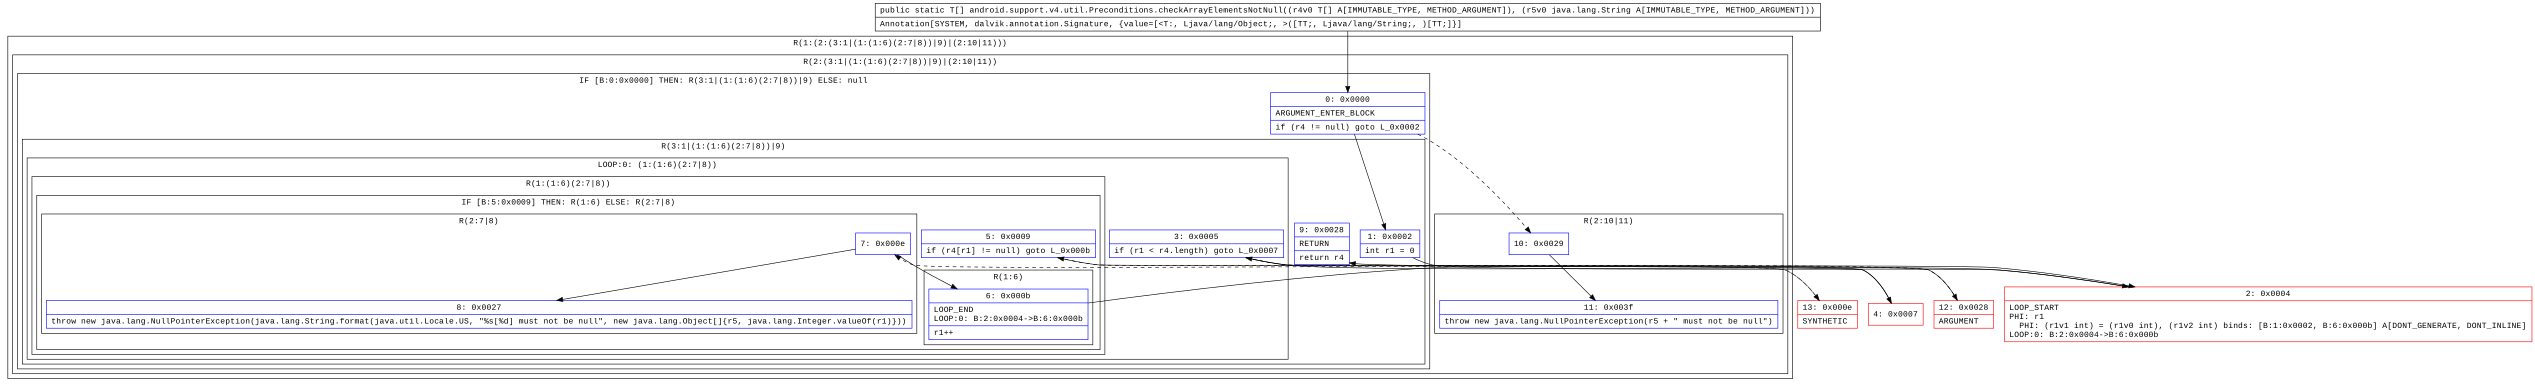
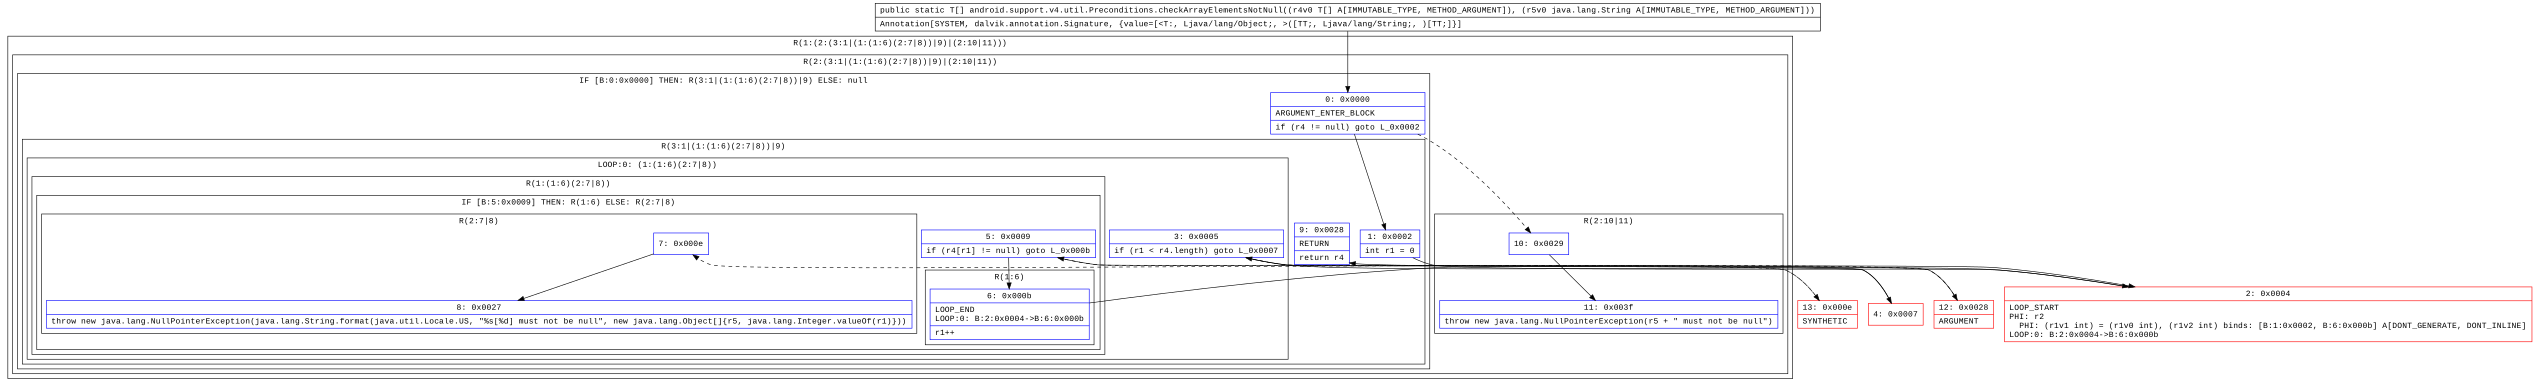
(930, 274) -> (1009, 274)
(2030, 316) -> (2030, 316)
